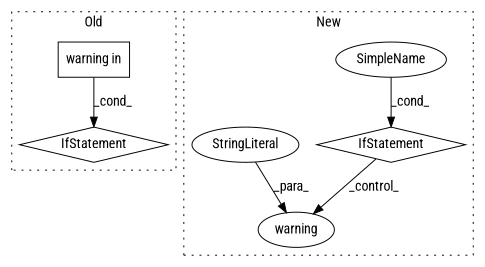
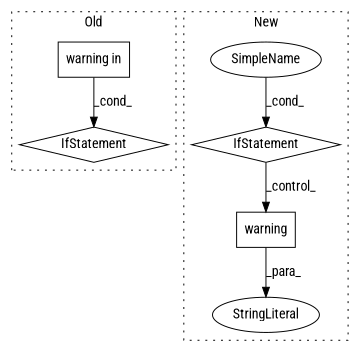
(268, 183) -> (266, 267)
(296, 230) -> (266, 230)
